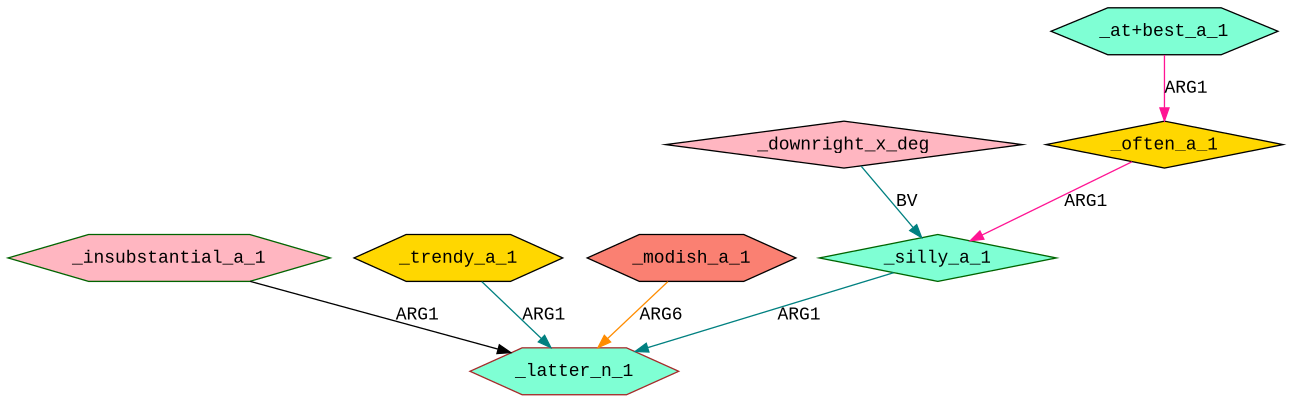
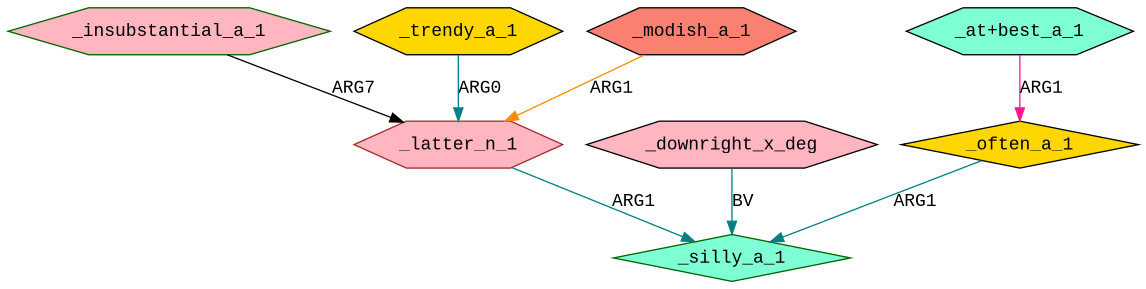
(844, 145) -> (732, 145)
(1057, 198) -> (882, 199)
(771, 310) -> (597, 202)
(418, 315) -> (354, 88)
(544, 315) -> (481, 88)
(662, 315) -> (612, 88)
(574, 371) -> (458, 145)
